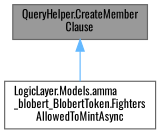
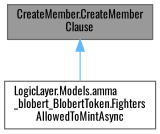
(80, 22) -> (80, 22)
